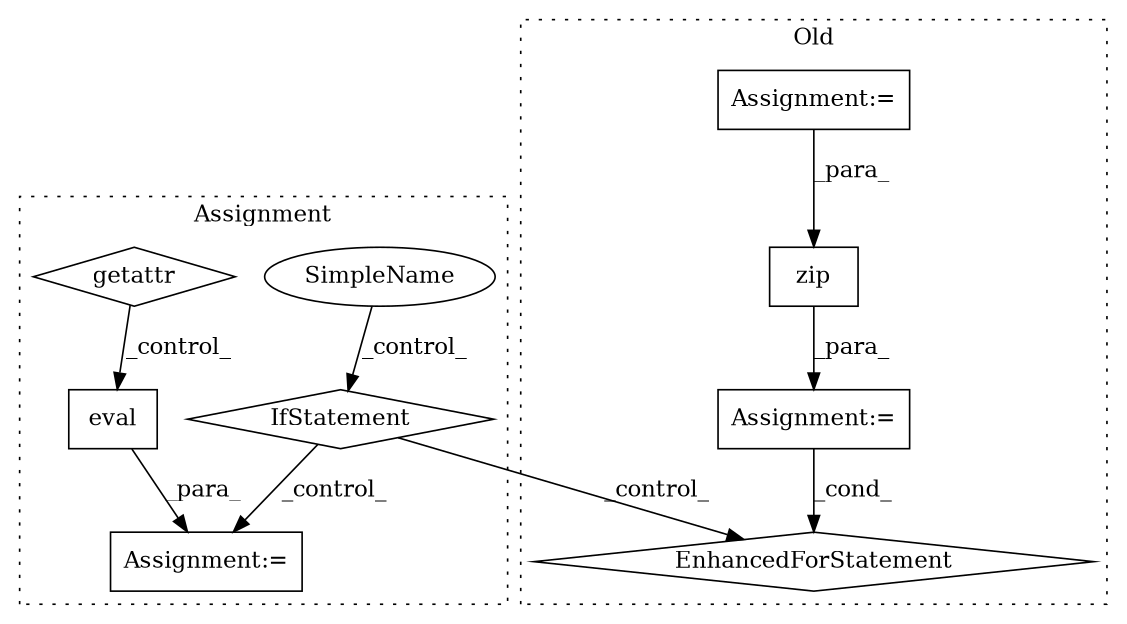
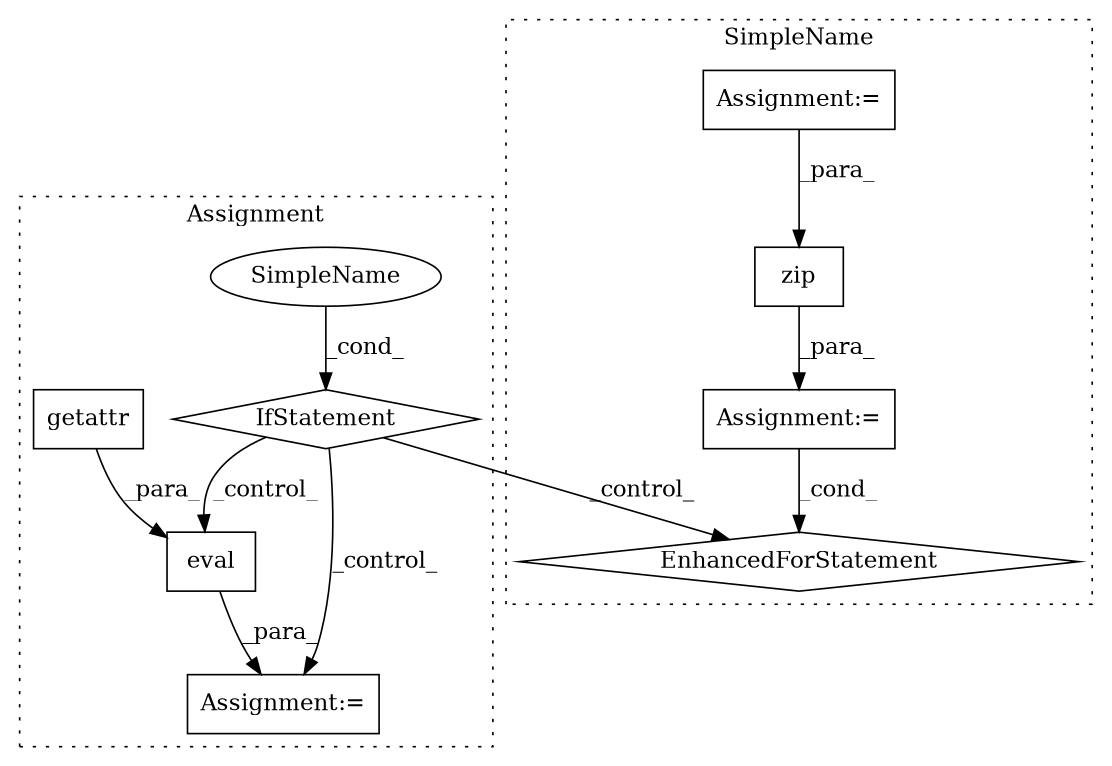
(814, 38) -> (799, 38)
(134, 277) -> (88, 419)
(178, 348) -> (162, 490)
(414, 348) -> (365, 348)
none -> (222, 466)
